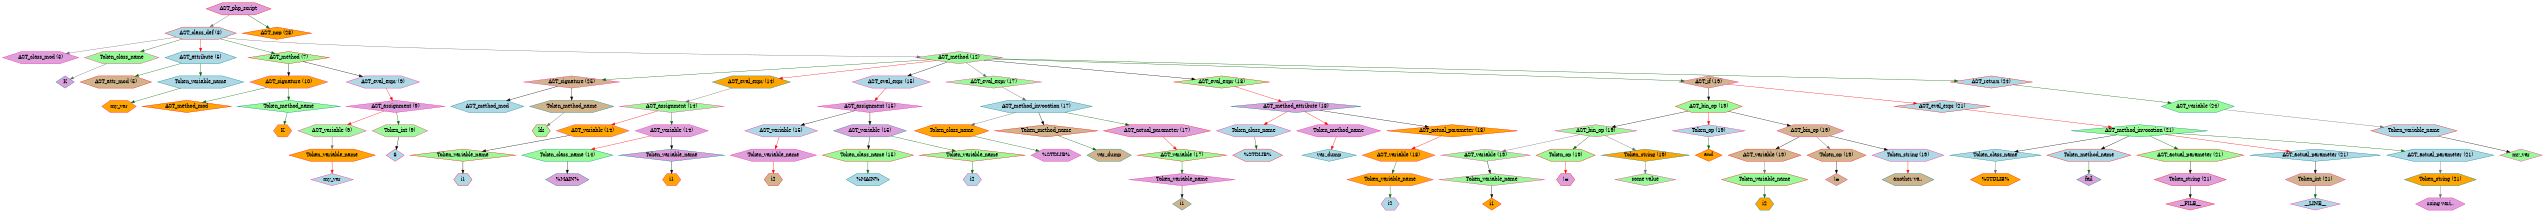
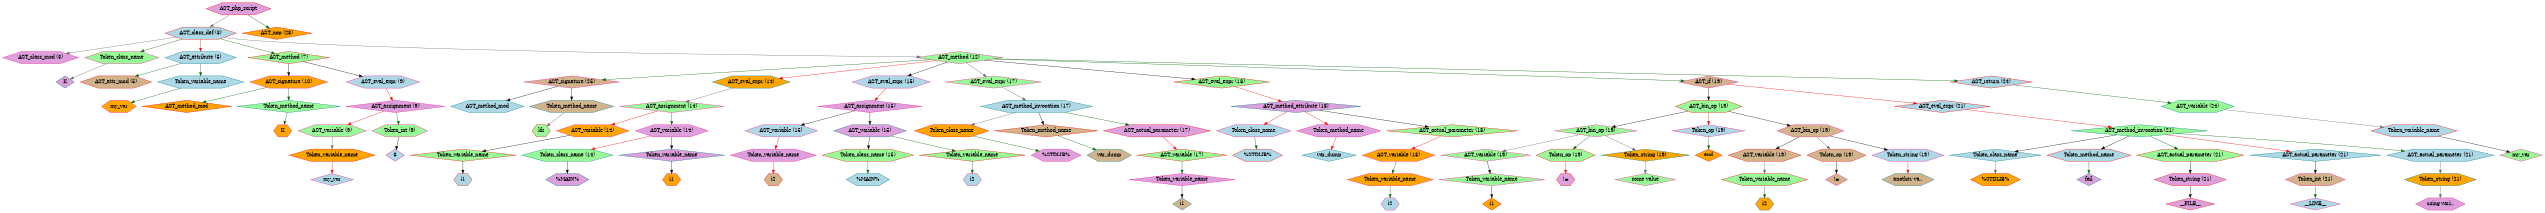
(1452, 131) -> (1452, 131)
